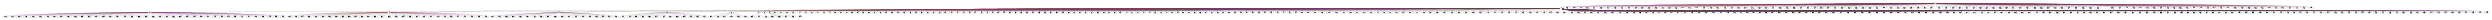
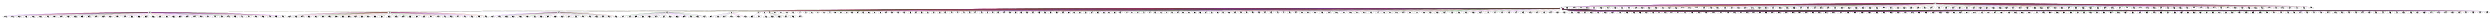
none -> (2105, 8)
